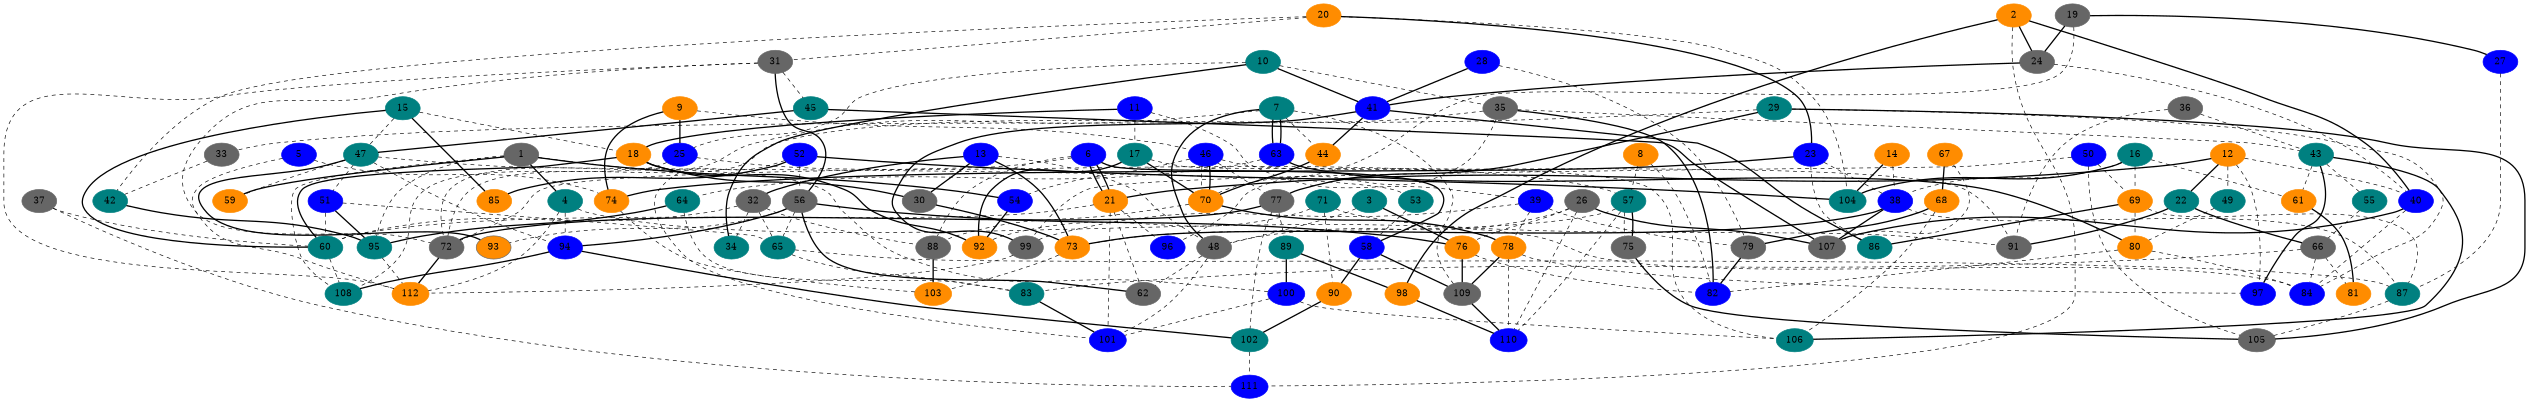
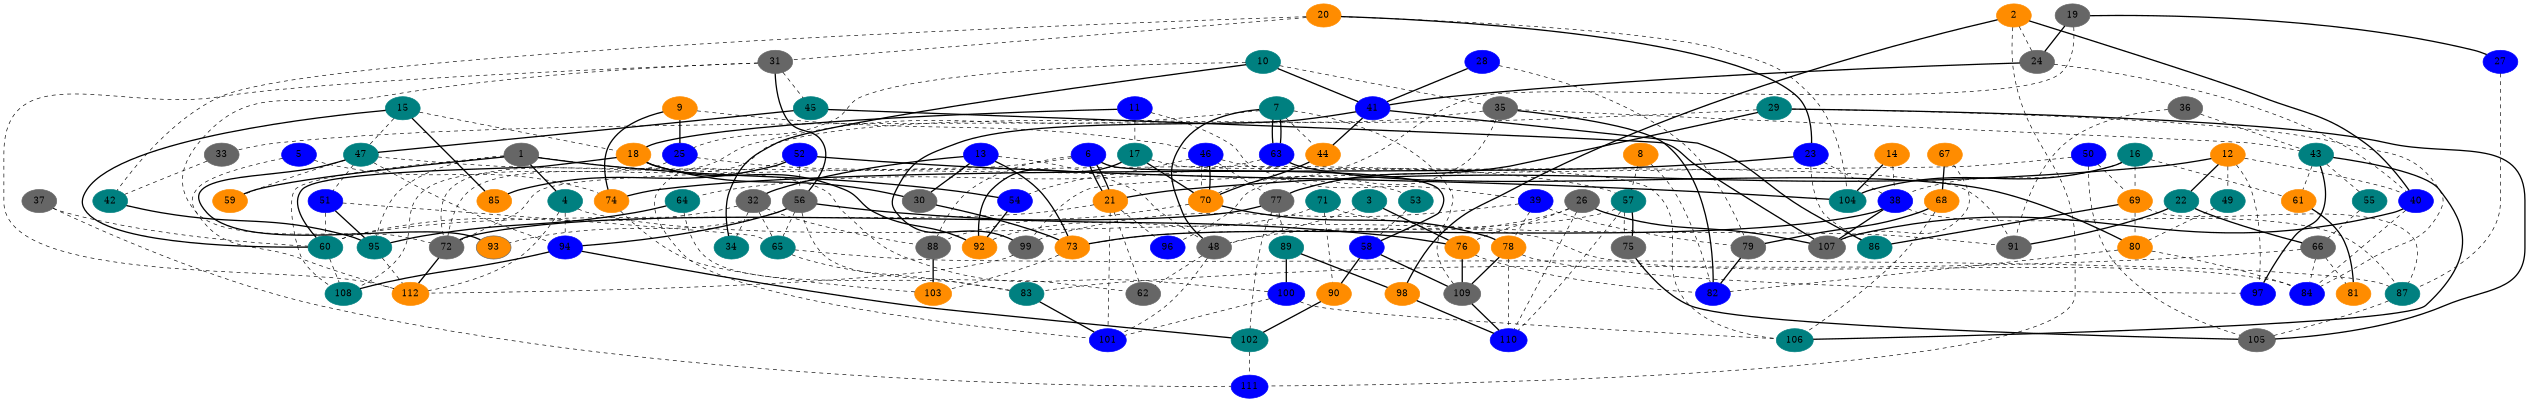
(2026, 39) -> (2026, 39)
(949, 279) -> (949, 279)
